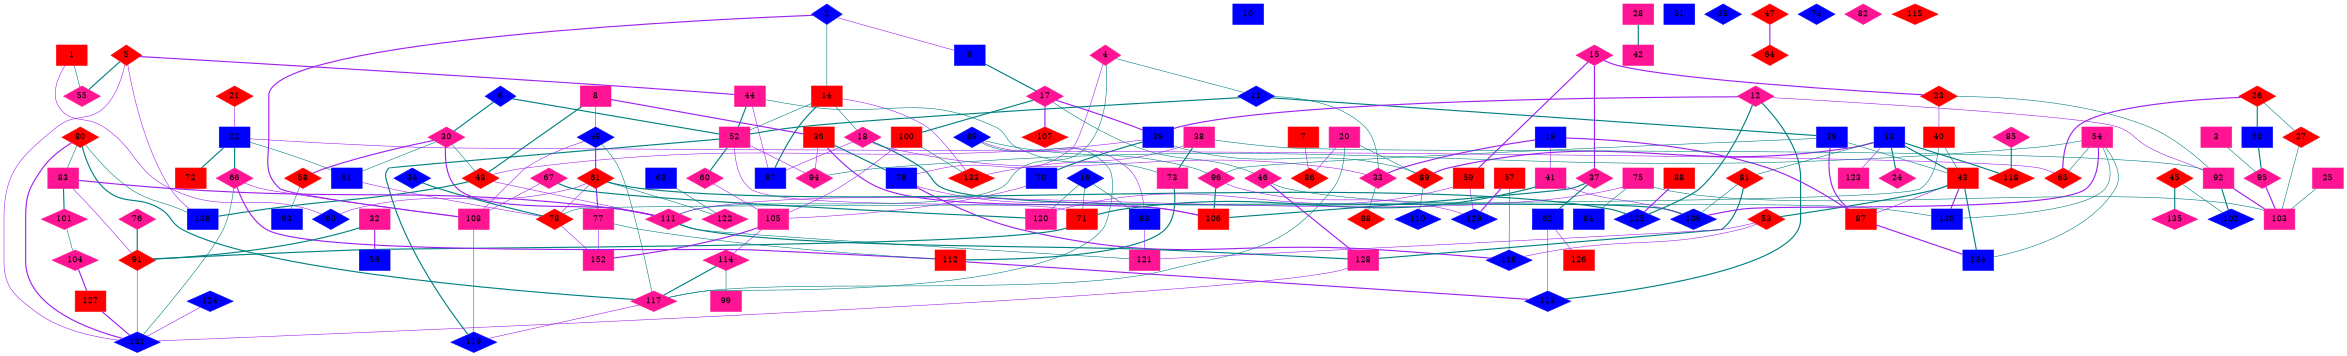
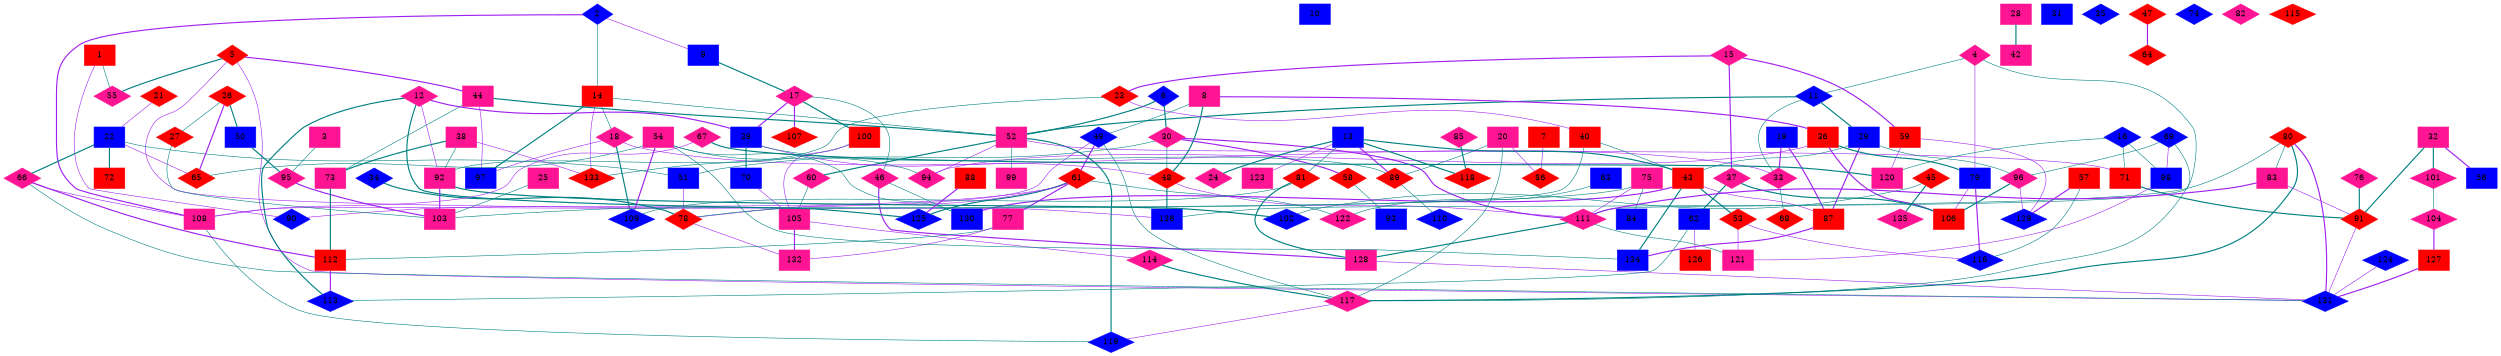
(1551, 178) -> none
(64, 199) -> (2433, 158)
(739, 199) -> (804, 196)
(598, 260) -> (794, 260)
(726, 281) -> (1011, 153)
